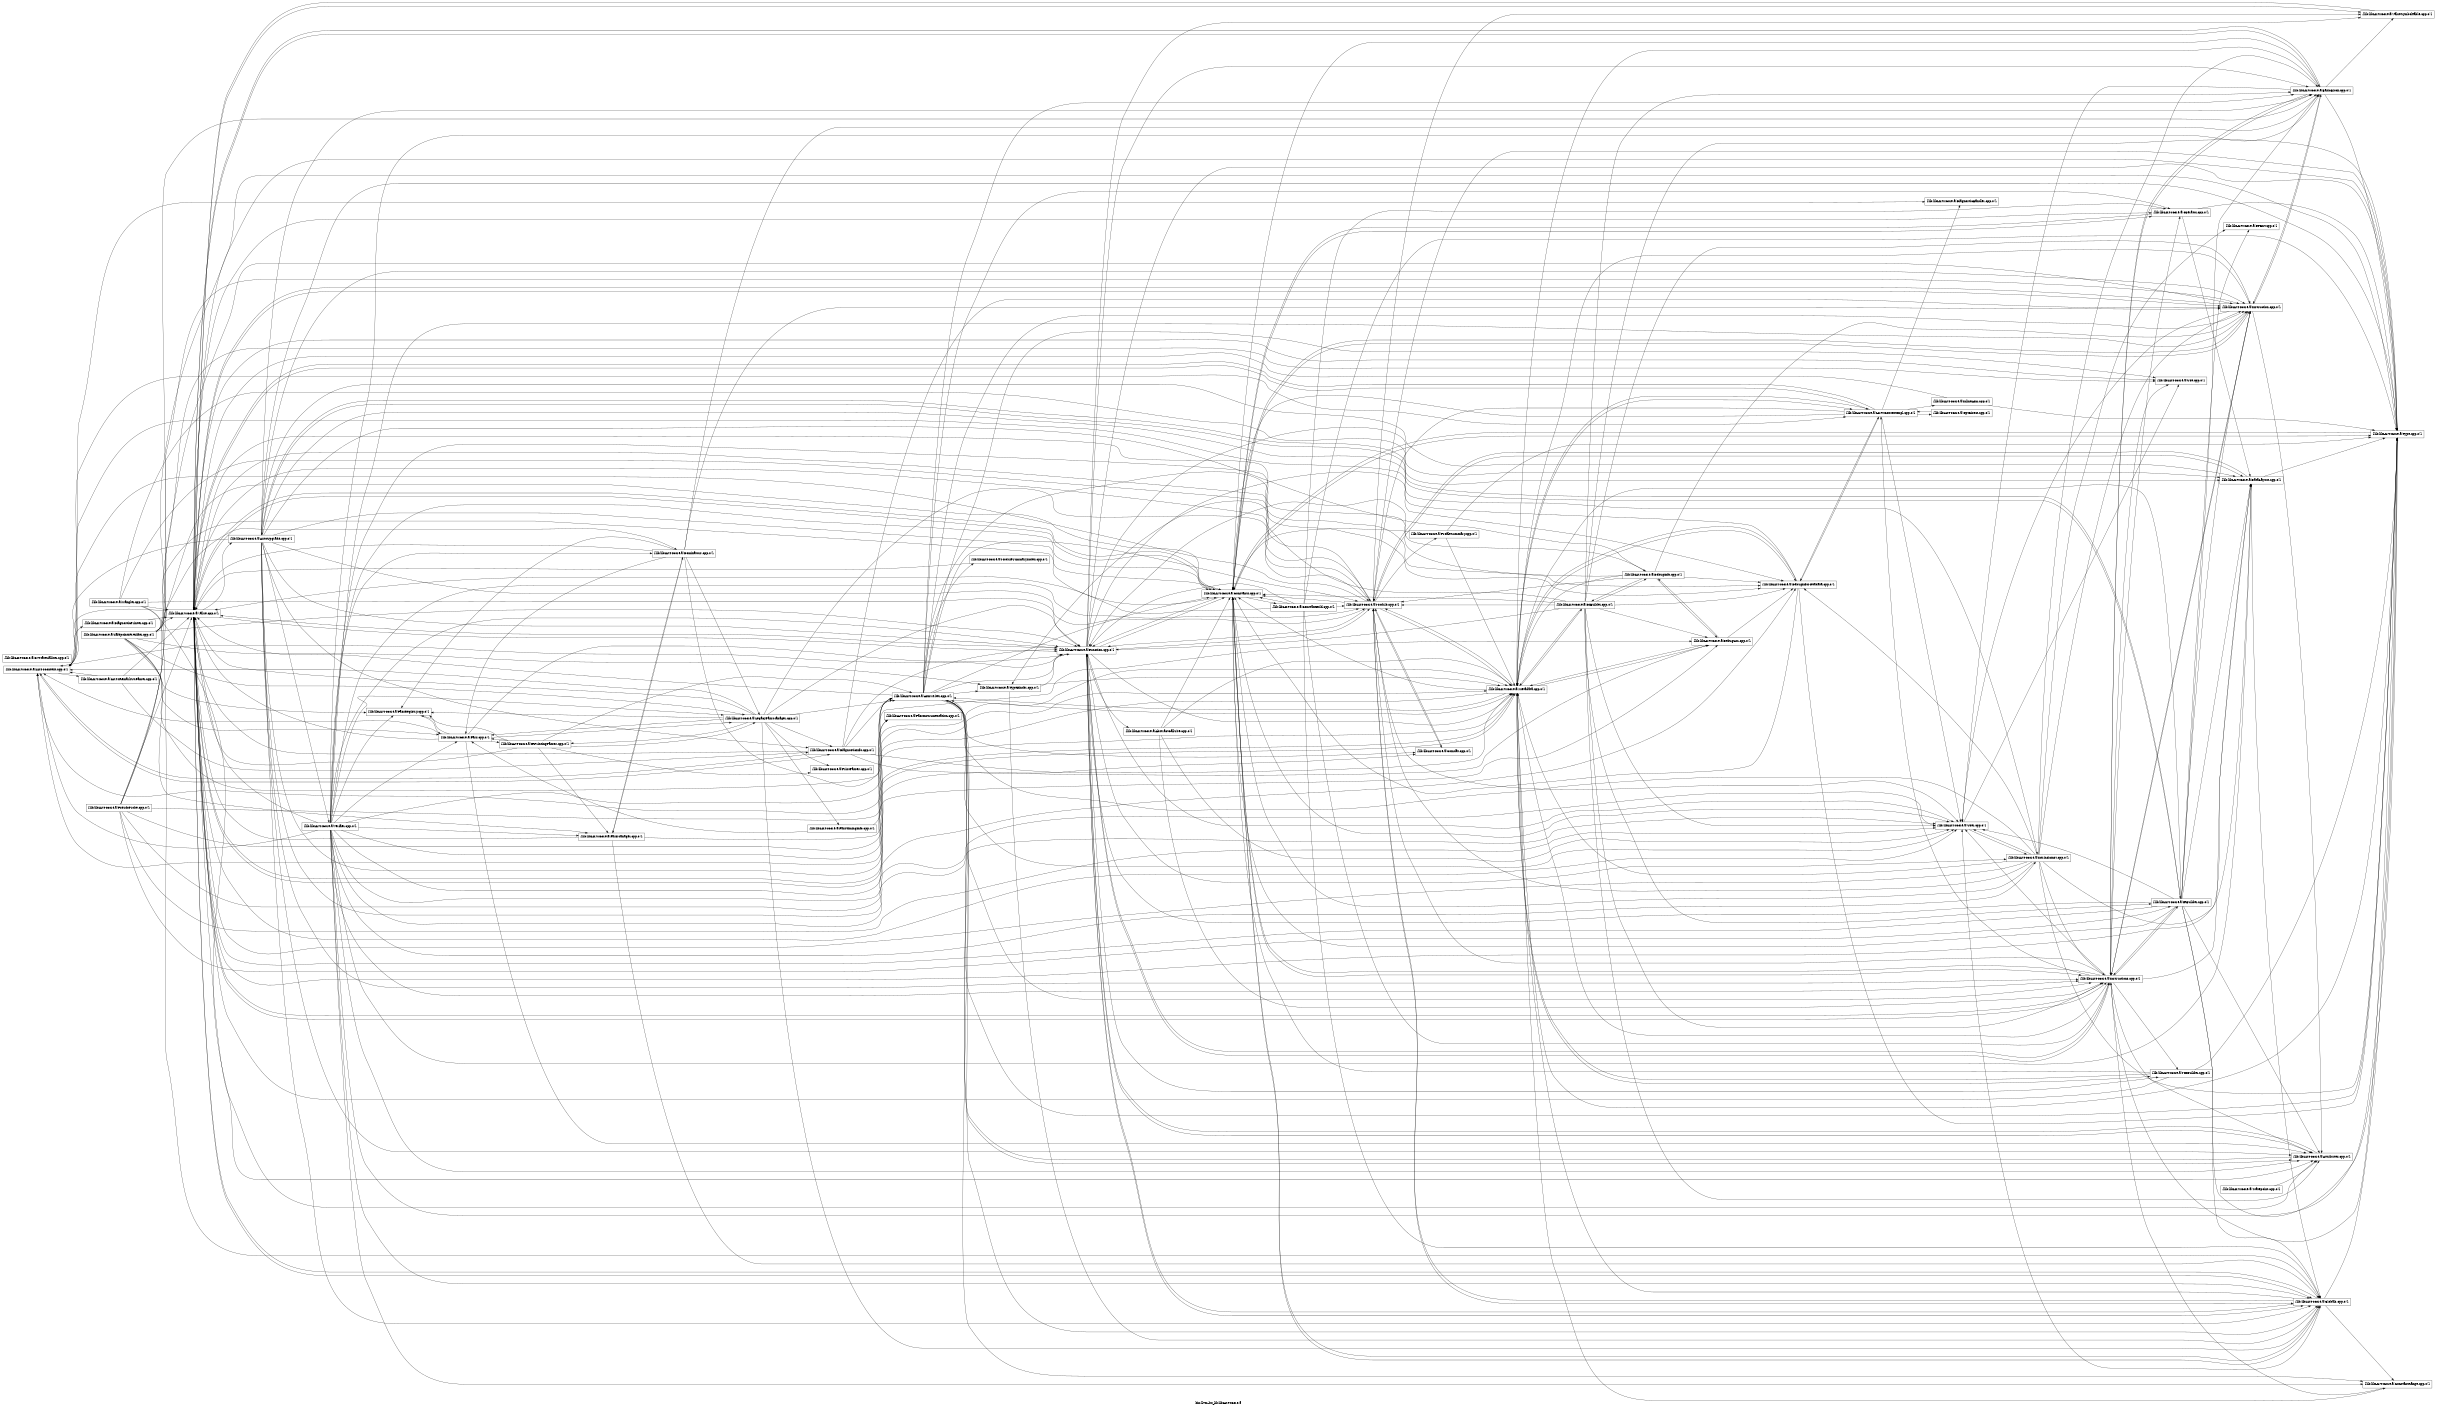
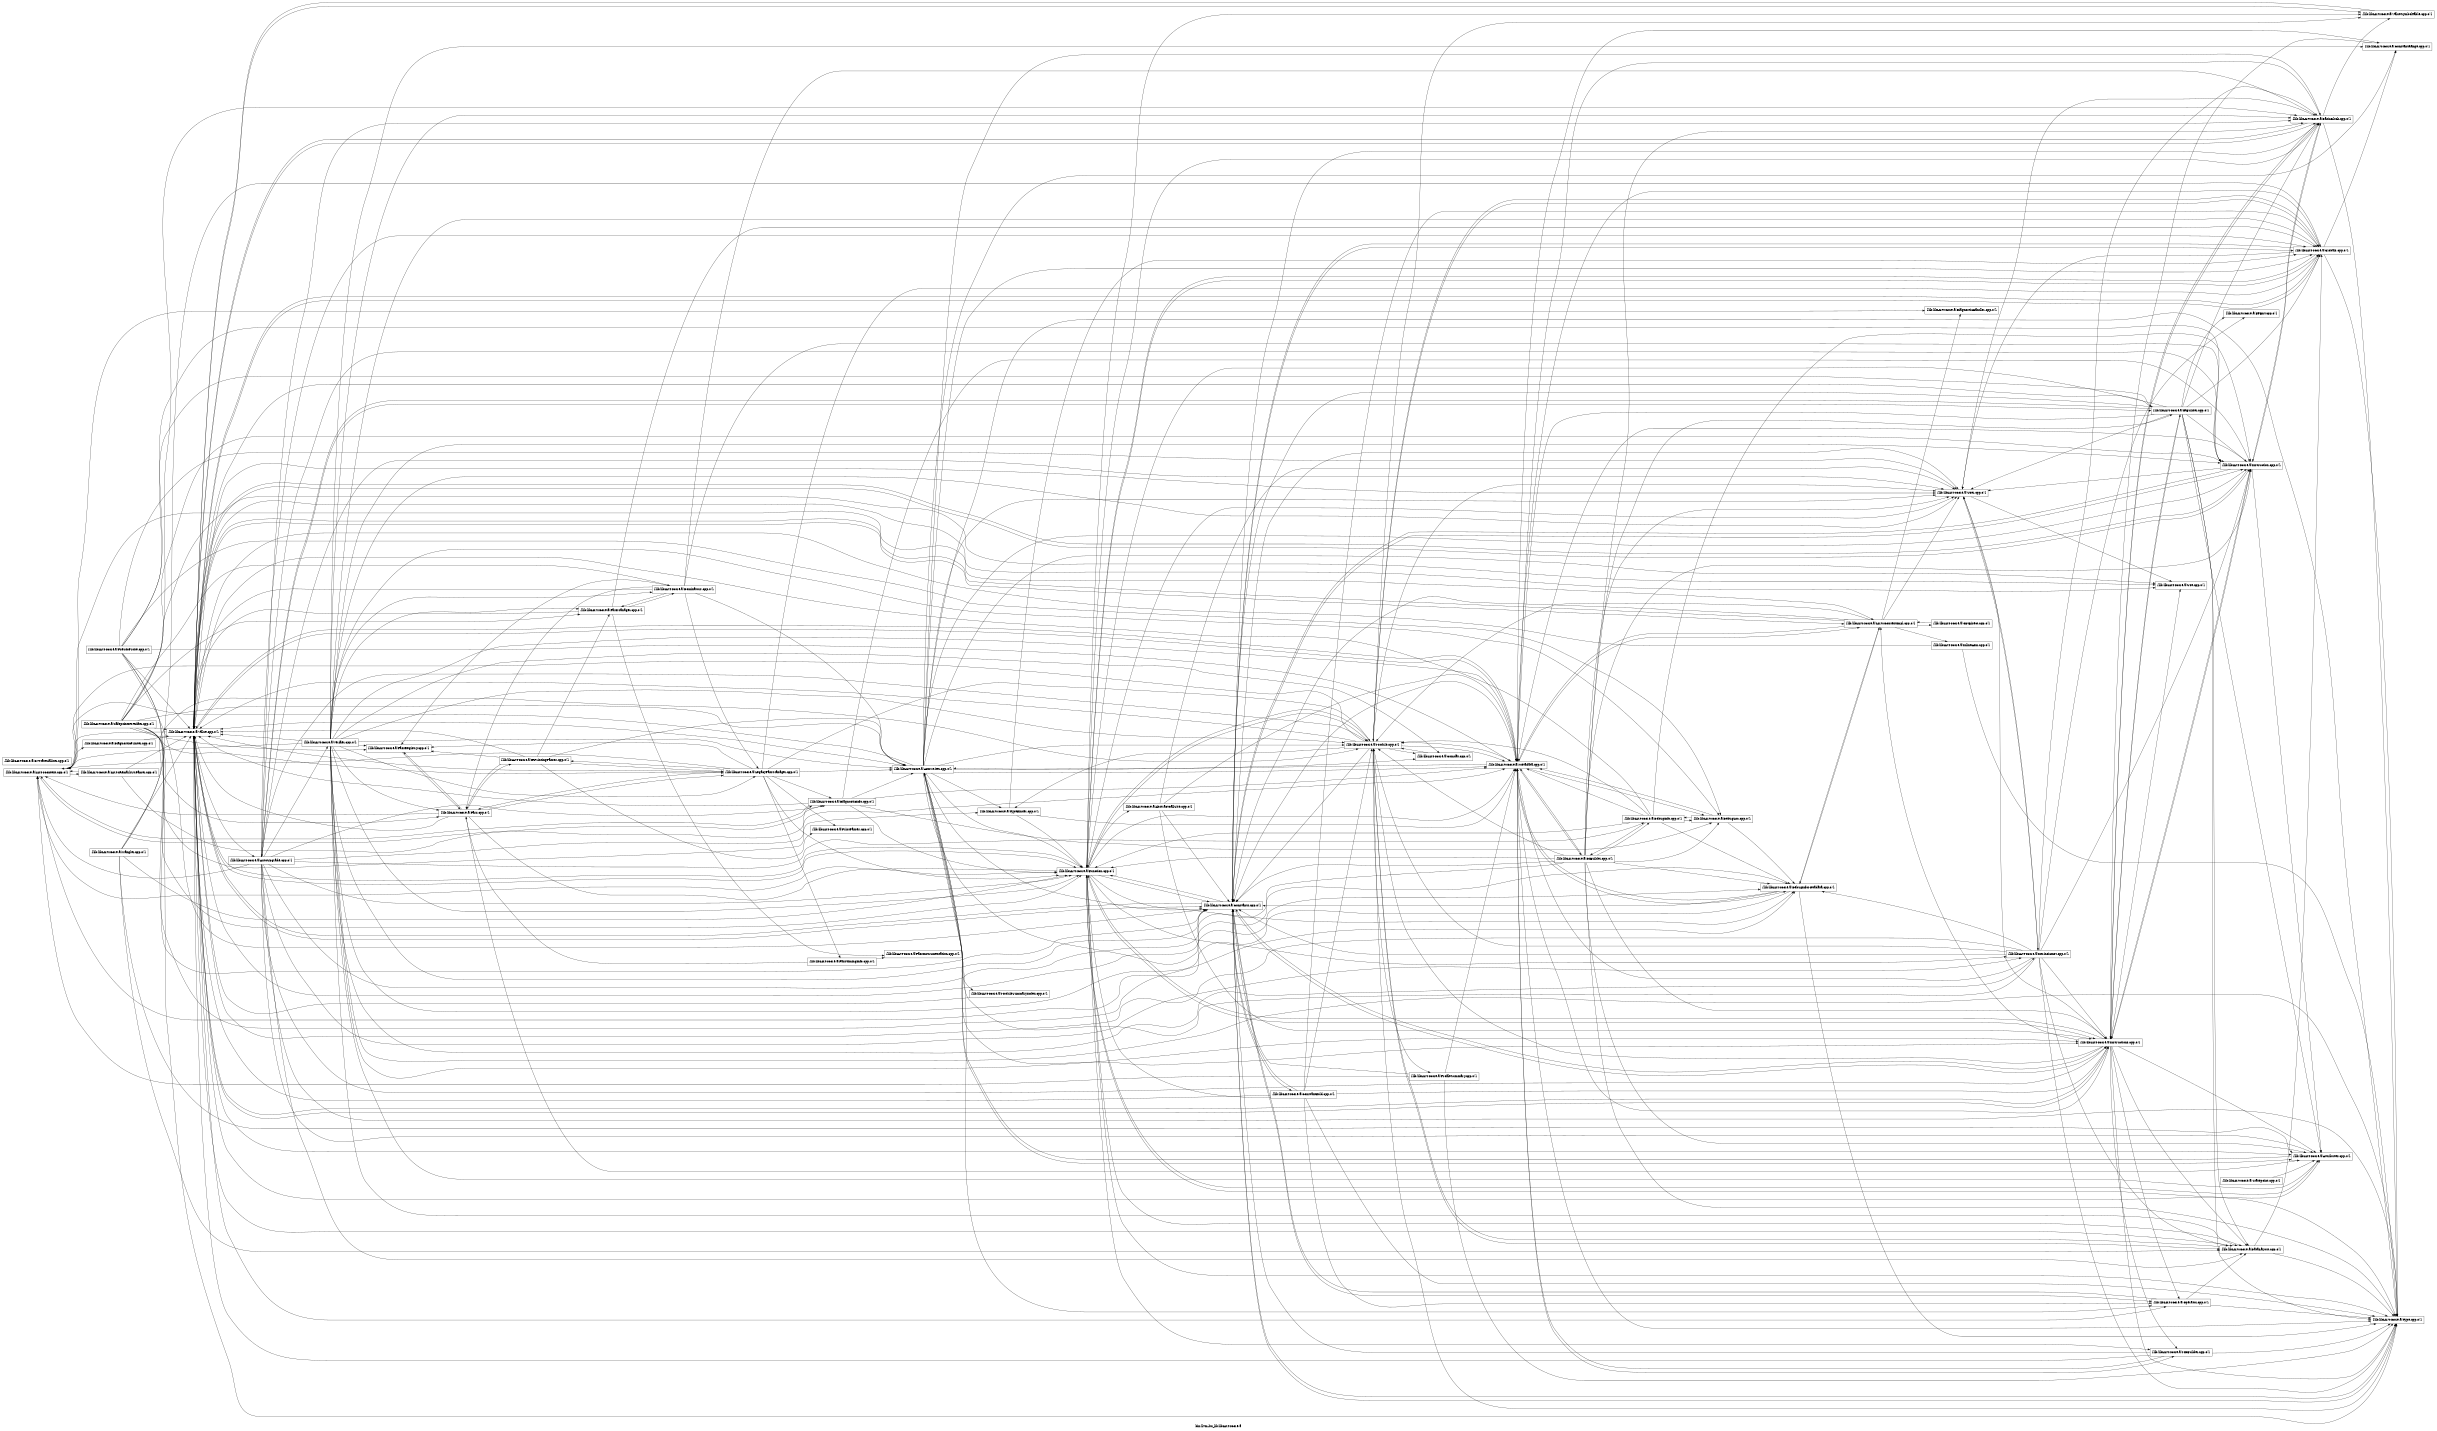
(749, 863) -> (608, 1085)
